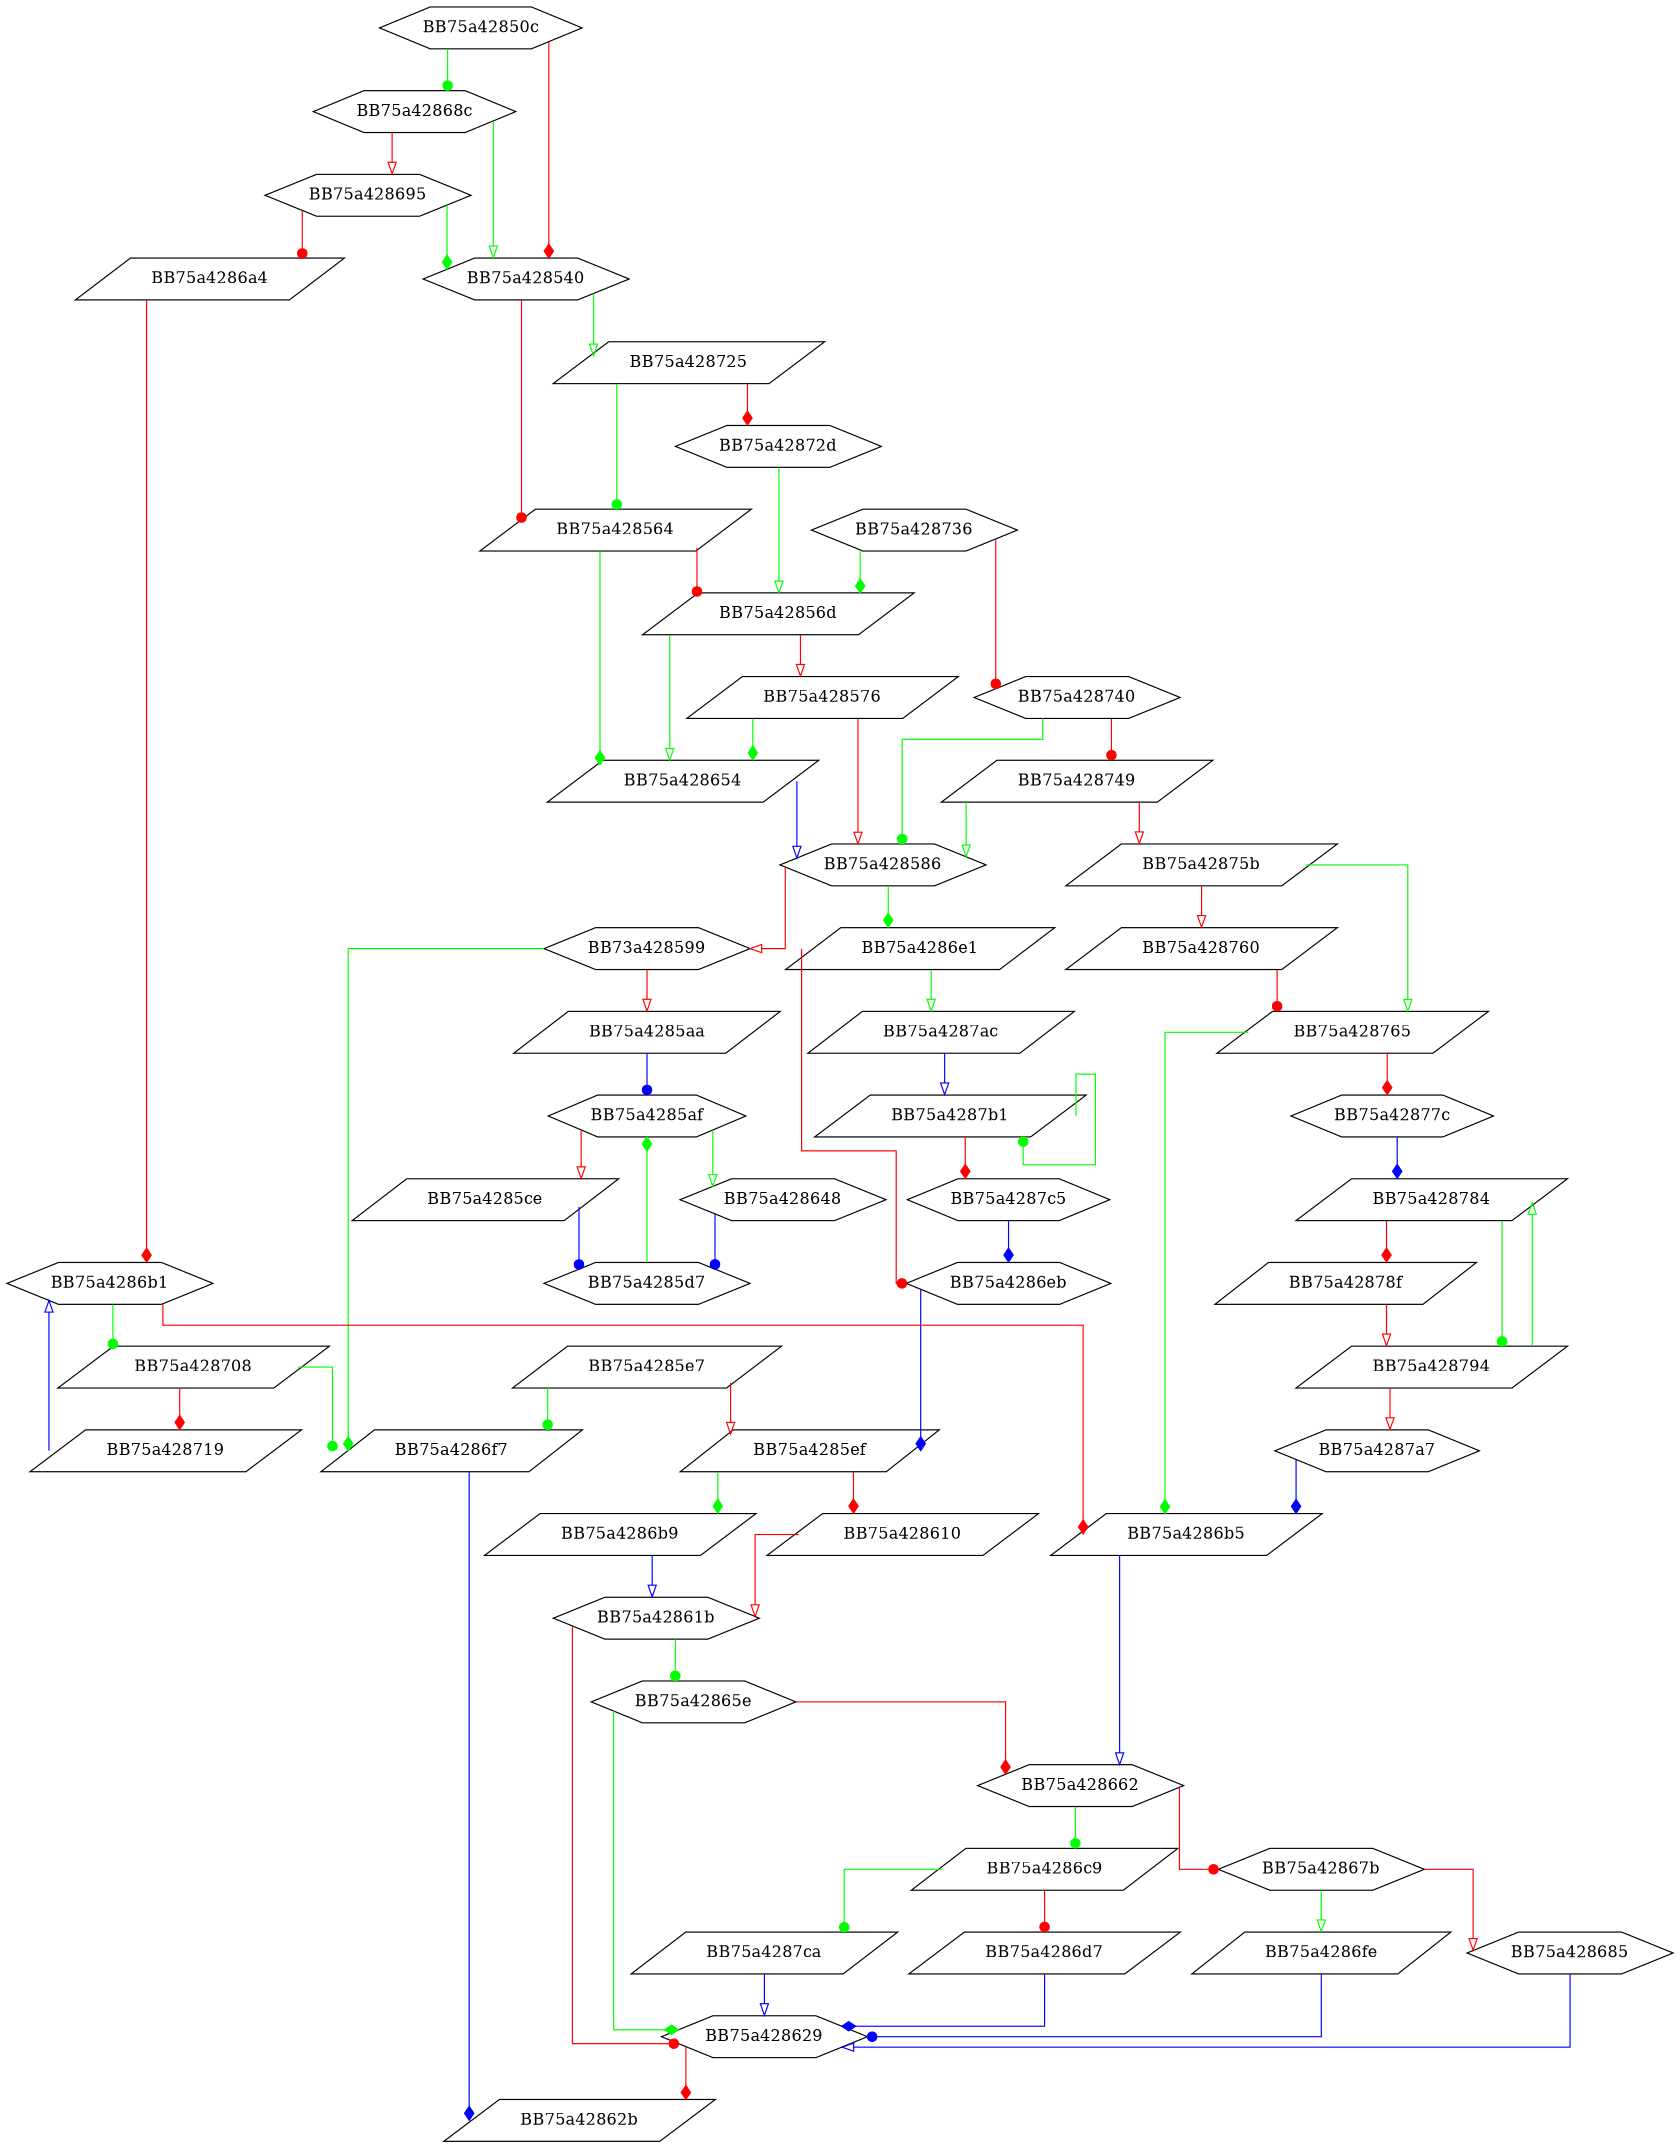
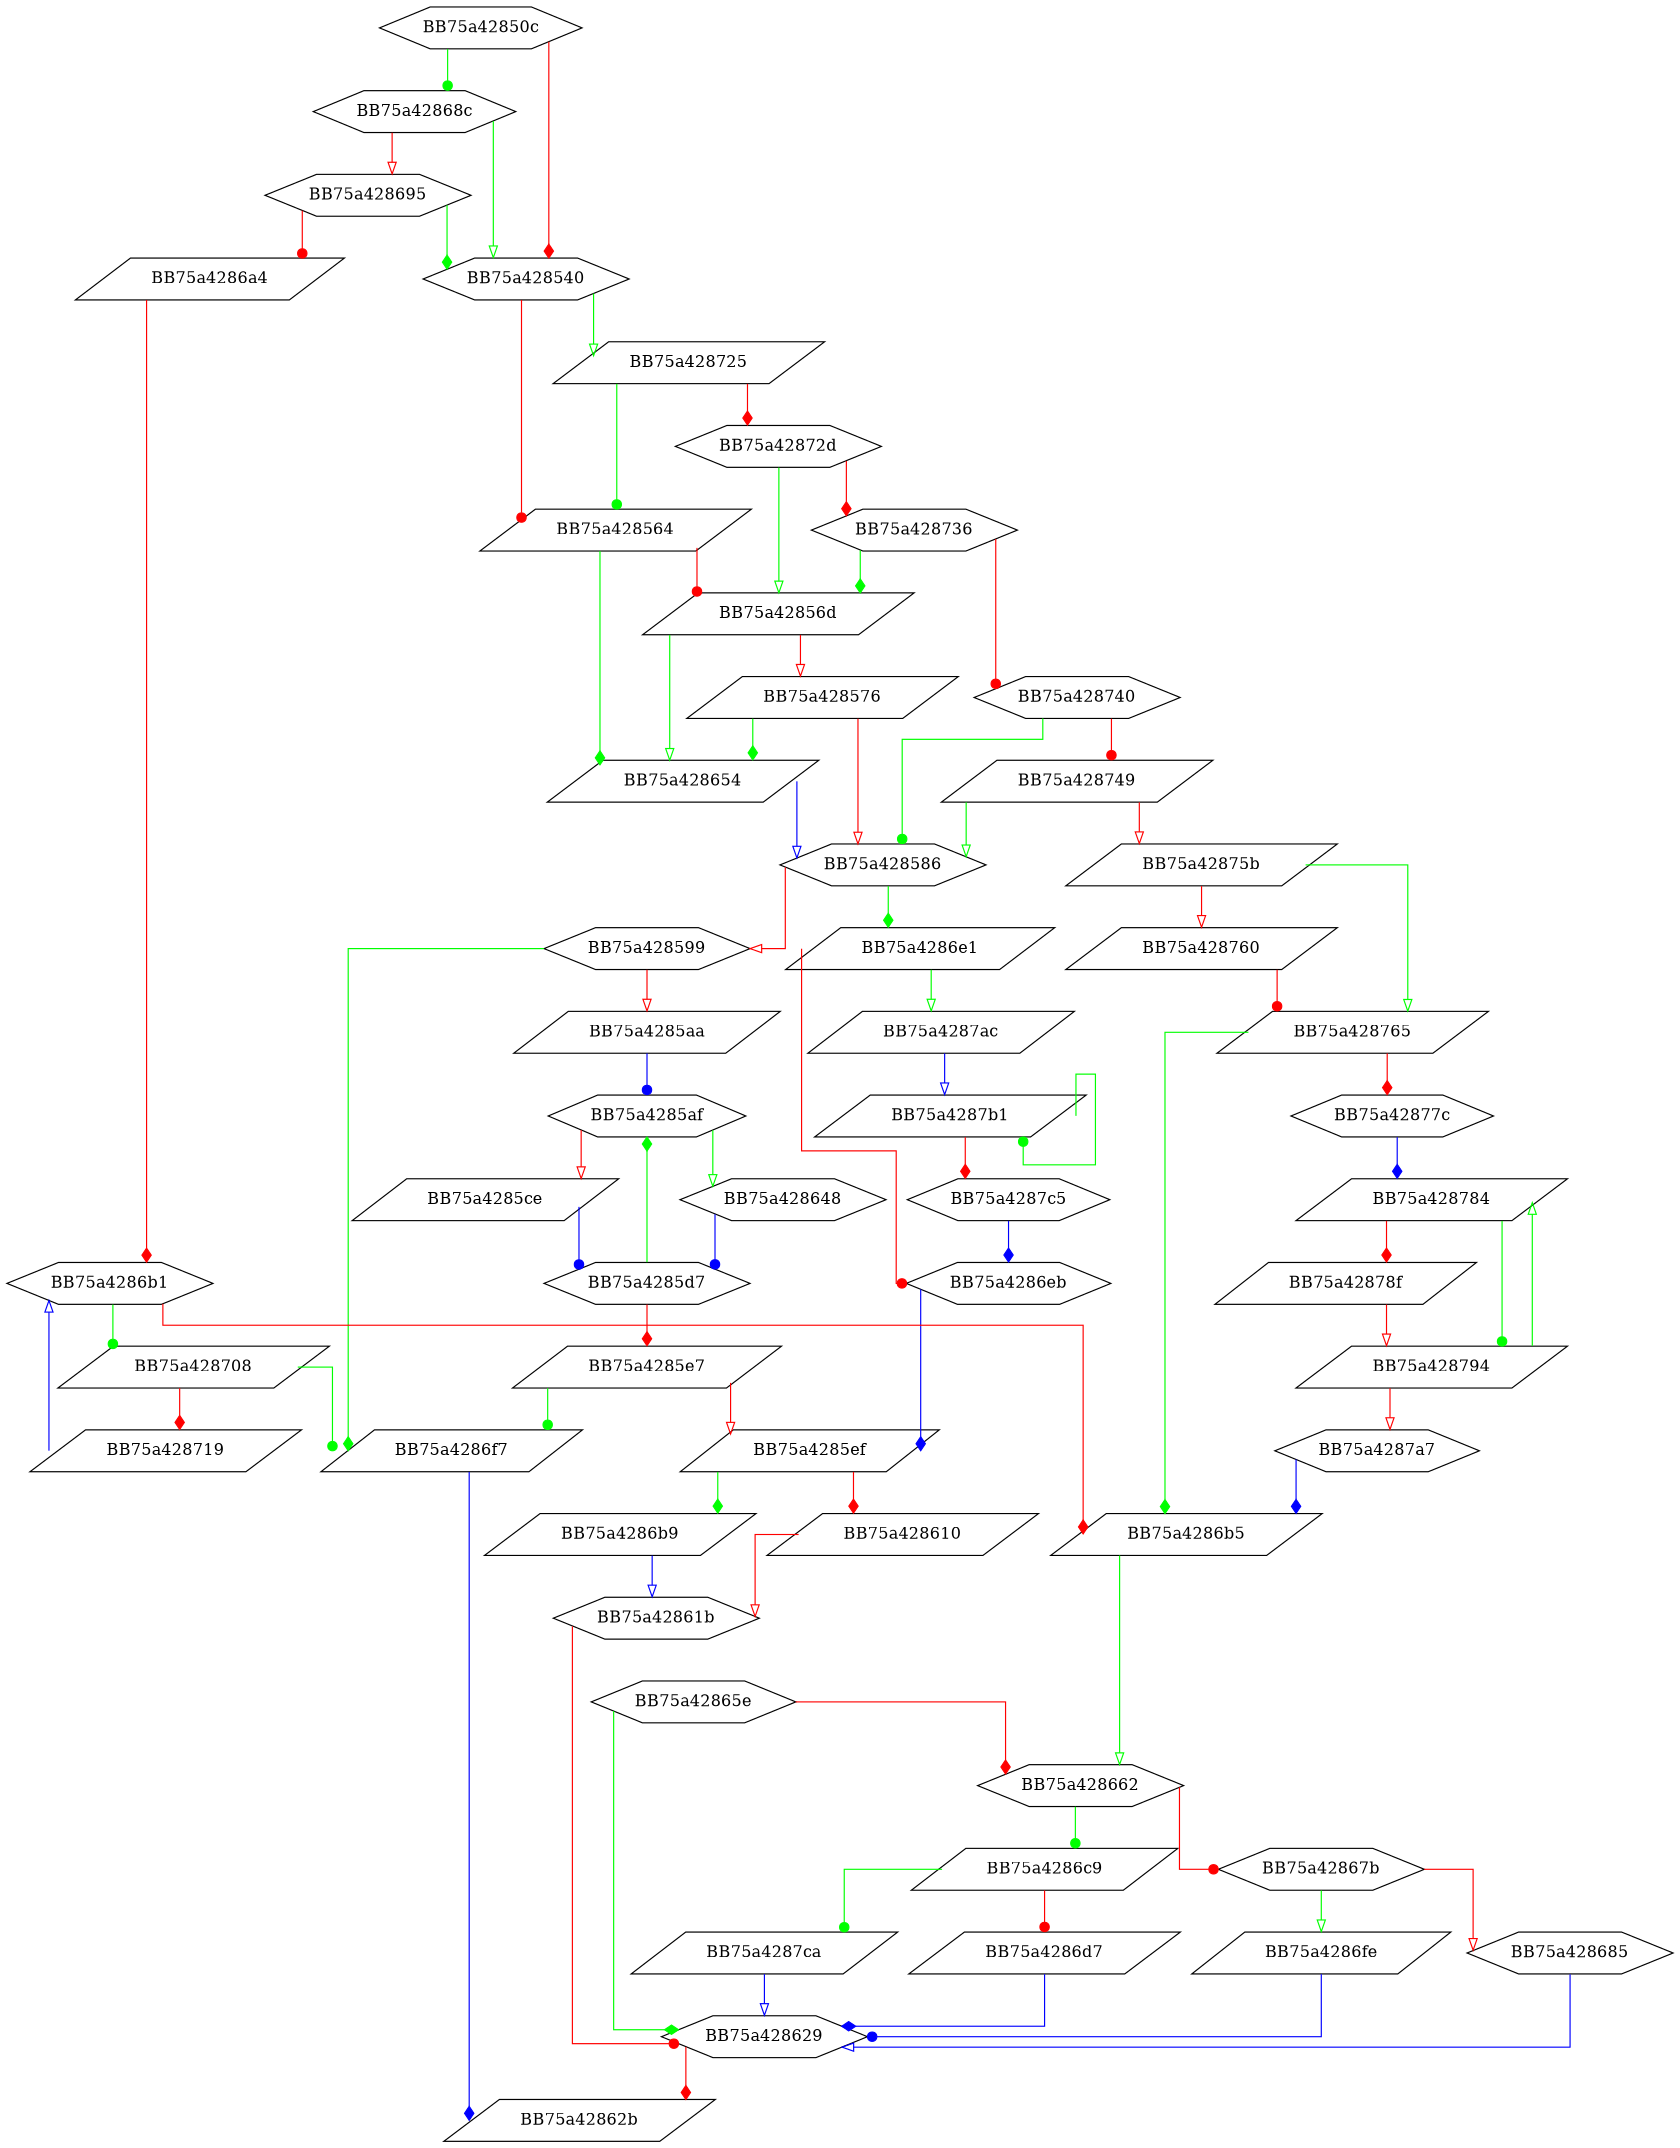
none -> (846, 481)
(647, 949) -> (647, 949)
none -> (647, 1318)
(1120, 1654) -> (1120, 1654)
(675, 1655) -> none
